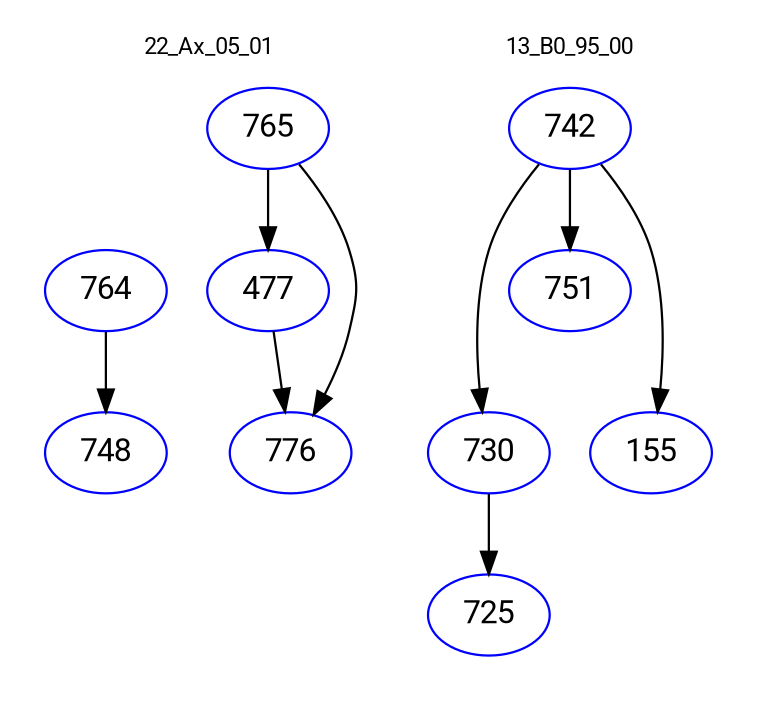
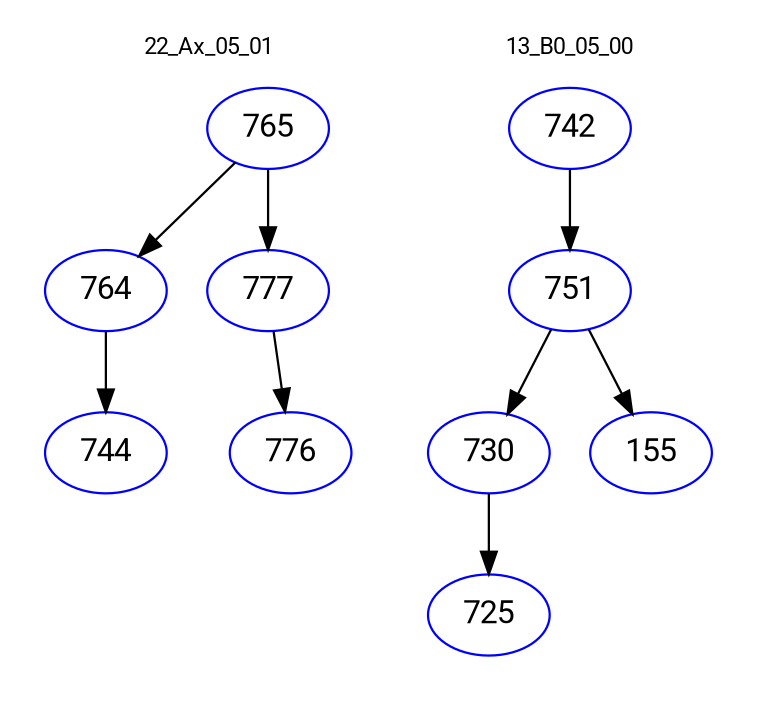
(570, 48) -> (570, 48)
(484, 270) -> (535, 362)
(656, 270) -> (605, 362)
(355, 275) -> (195, 201)
(268, 291) -> (268, 291)
(106, 453) -> (106, 453)
